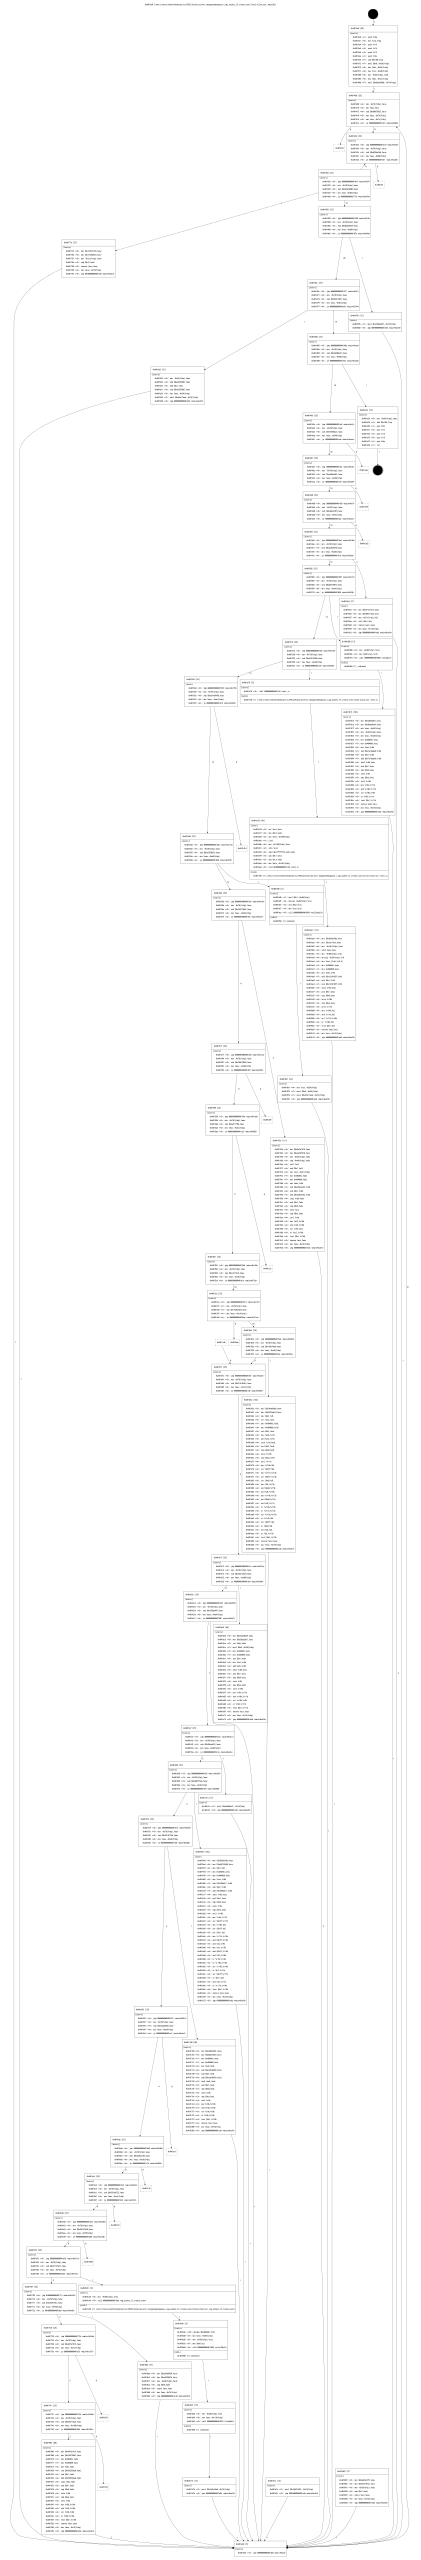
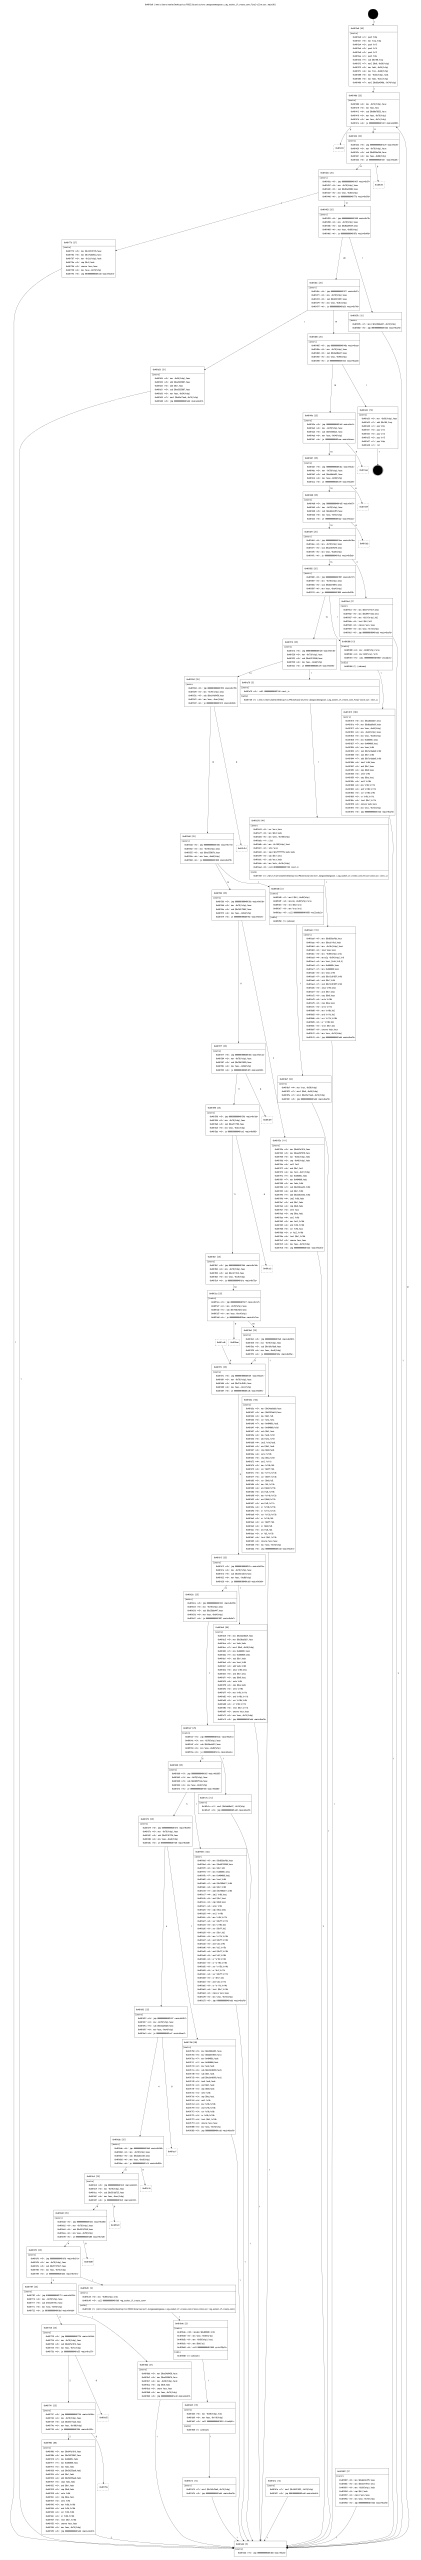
(363, 167) -> (359, 166)
(253, 2069) -> (258, 2131)
